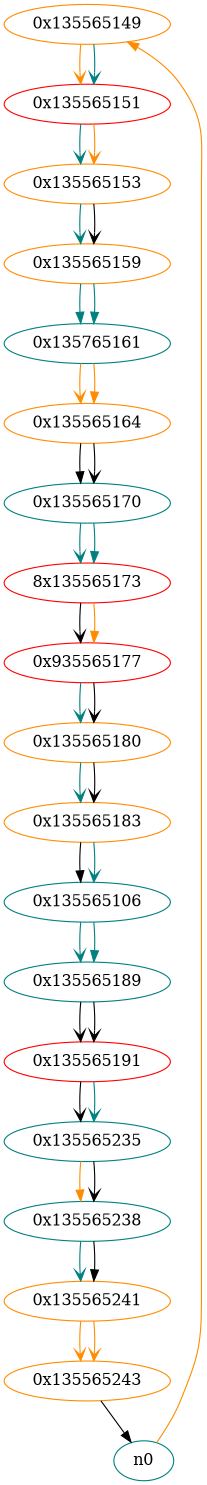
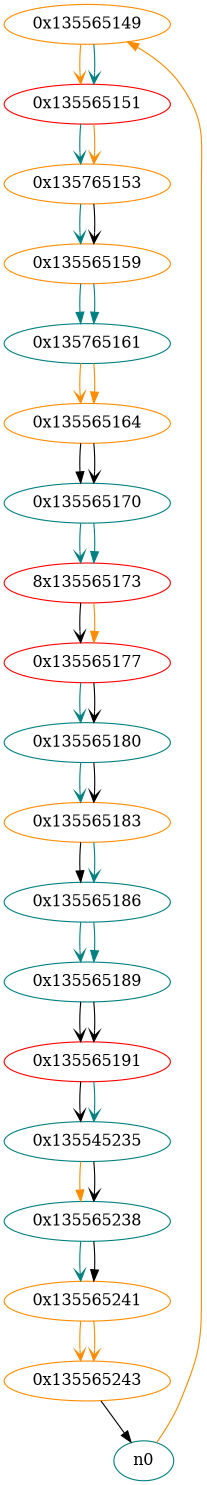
(87, 184) -> (87, 184)
(87, 663) -> (87, 663)
(87, 743) -> (87, 743)
(87, 902) -> (87, 902)
(87, 1142) -> (87, 1142)
